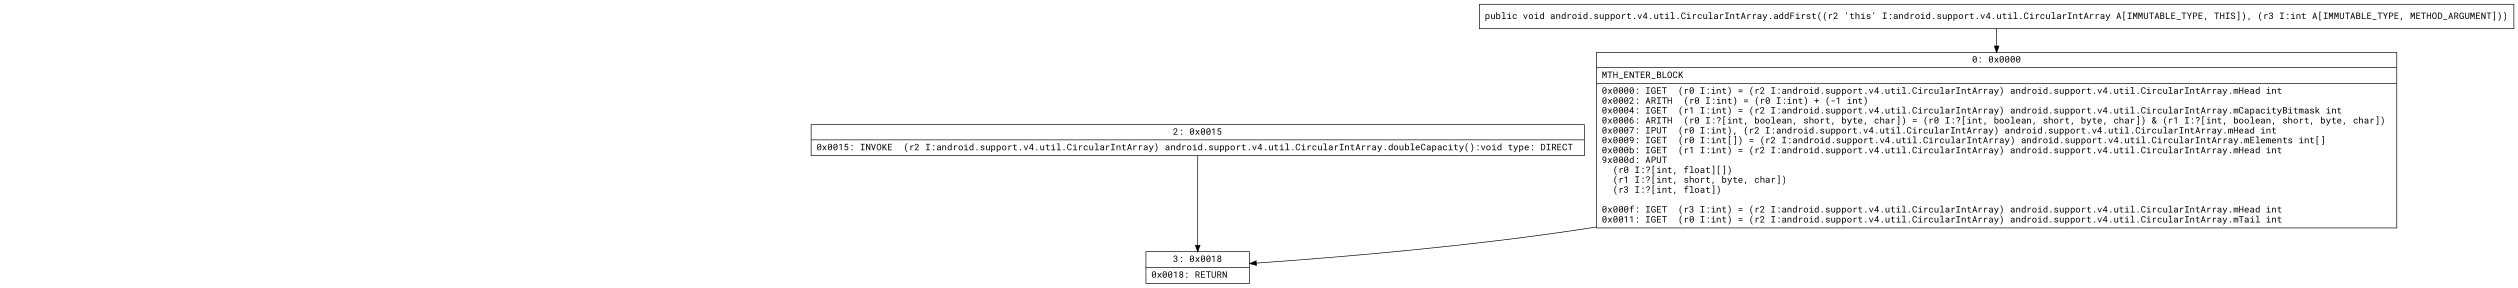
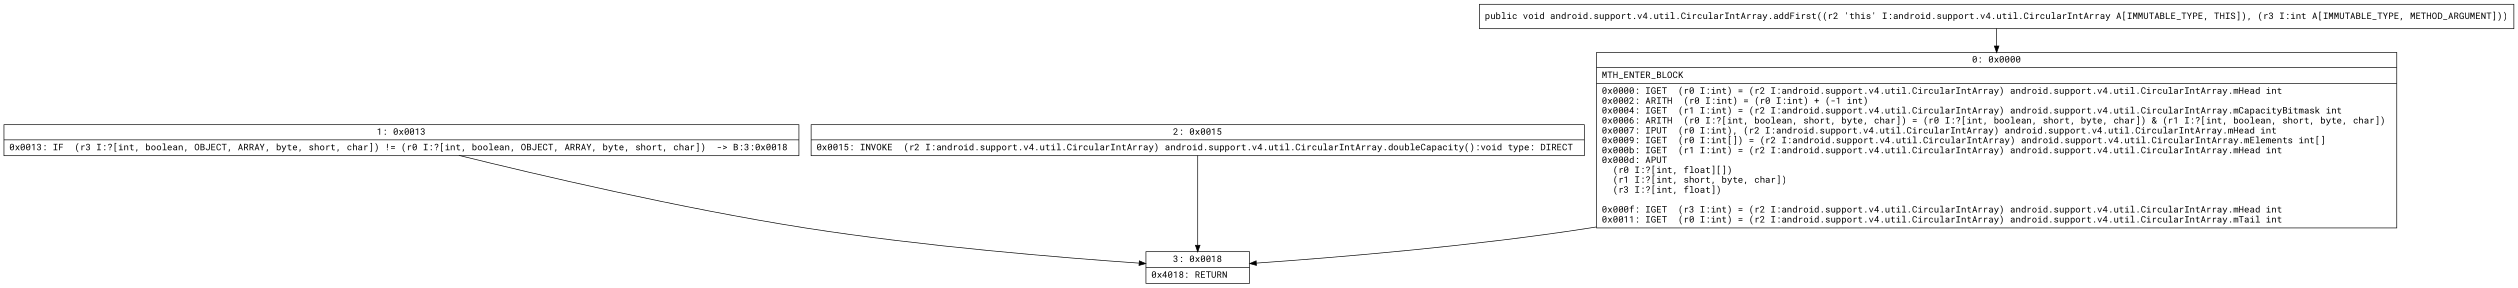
none -> (401, 140)
(1640, 160) -> (1640, 160)
(1198, 275) -> (1198, 275)
